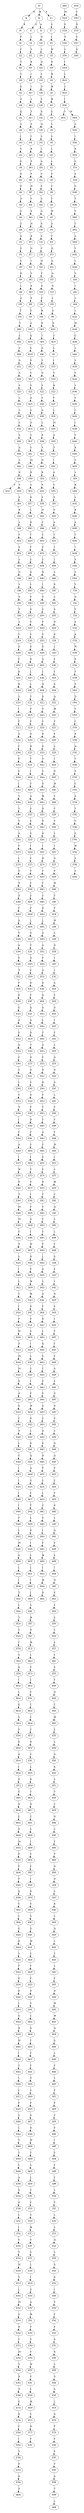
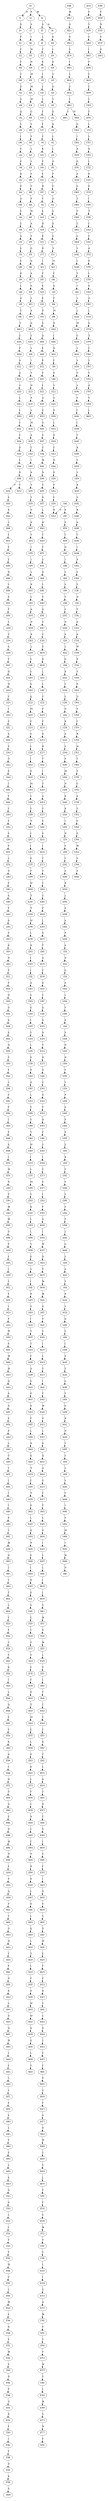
(42, 522) -> (60, 509)
(54, 2084) -> none
